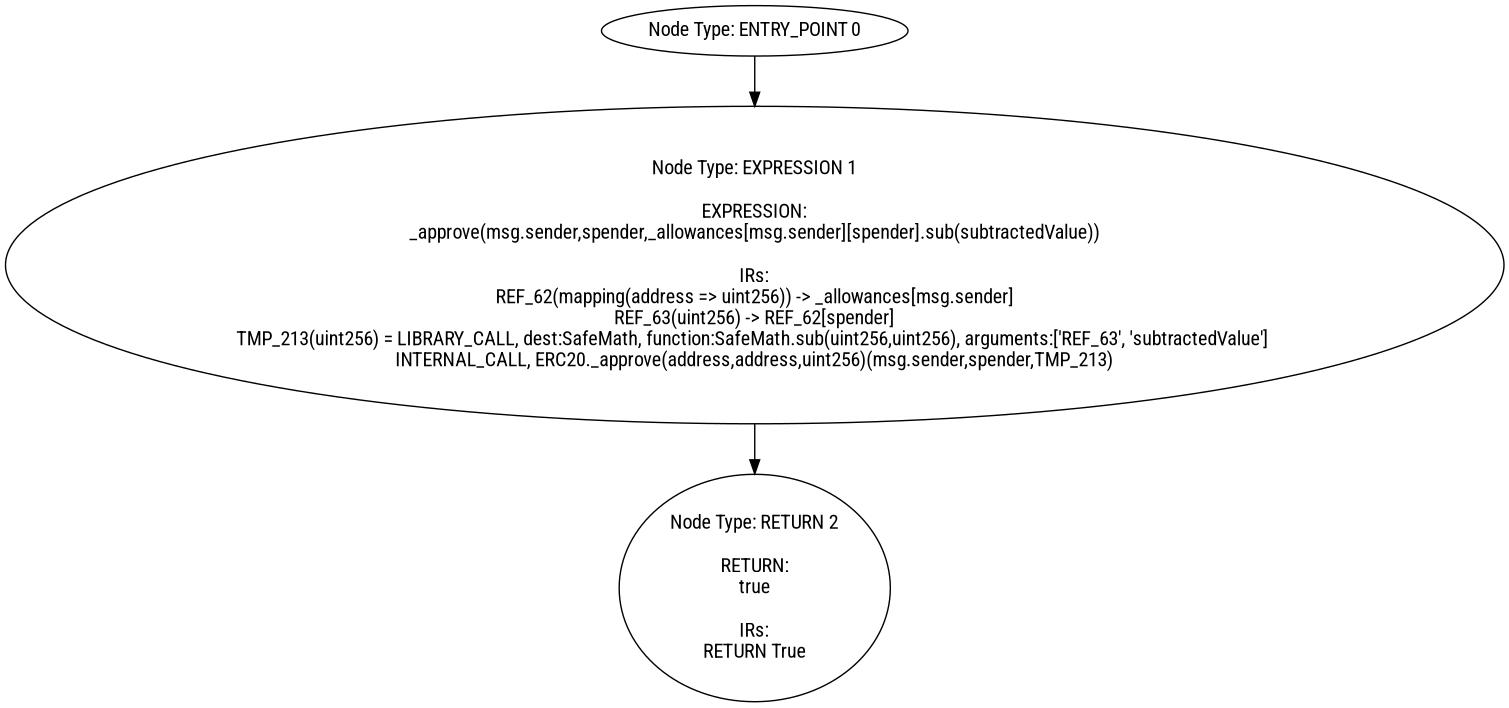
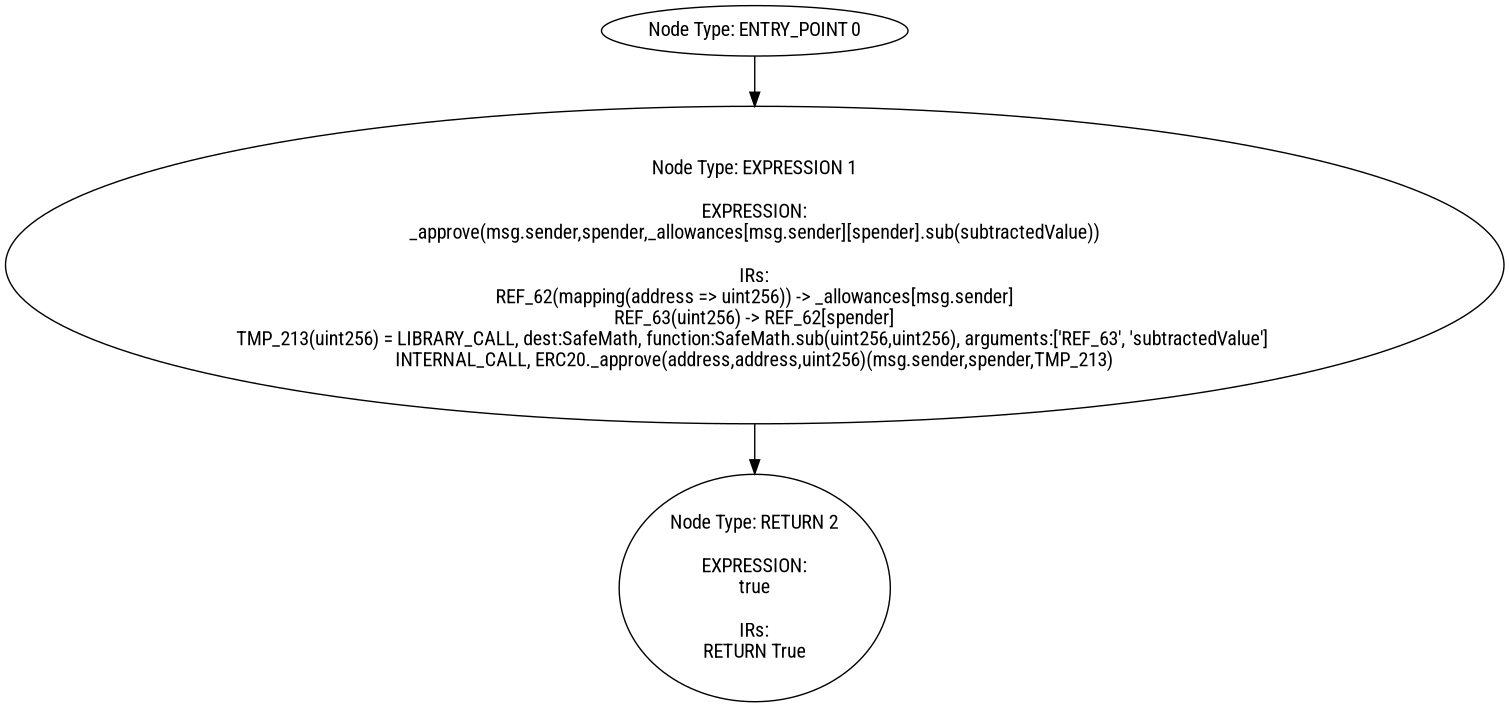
(755, 588) -> (755, 588)
